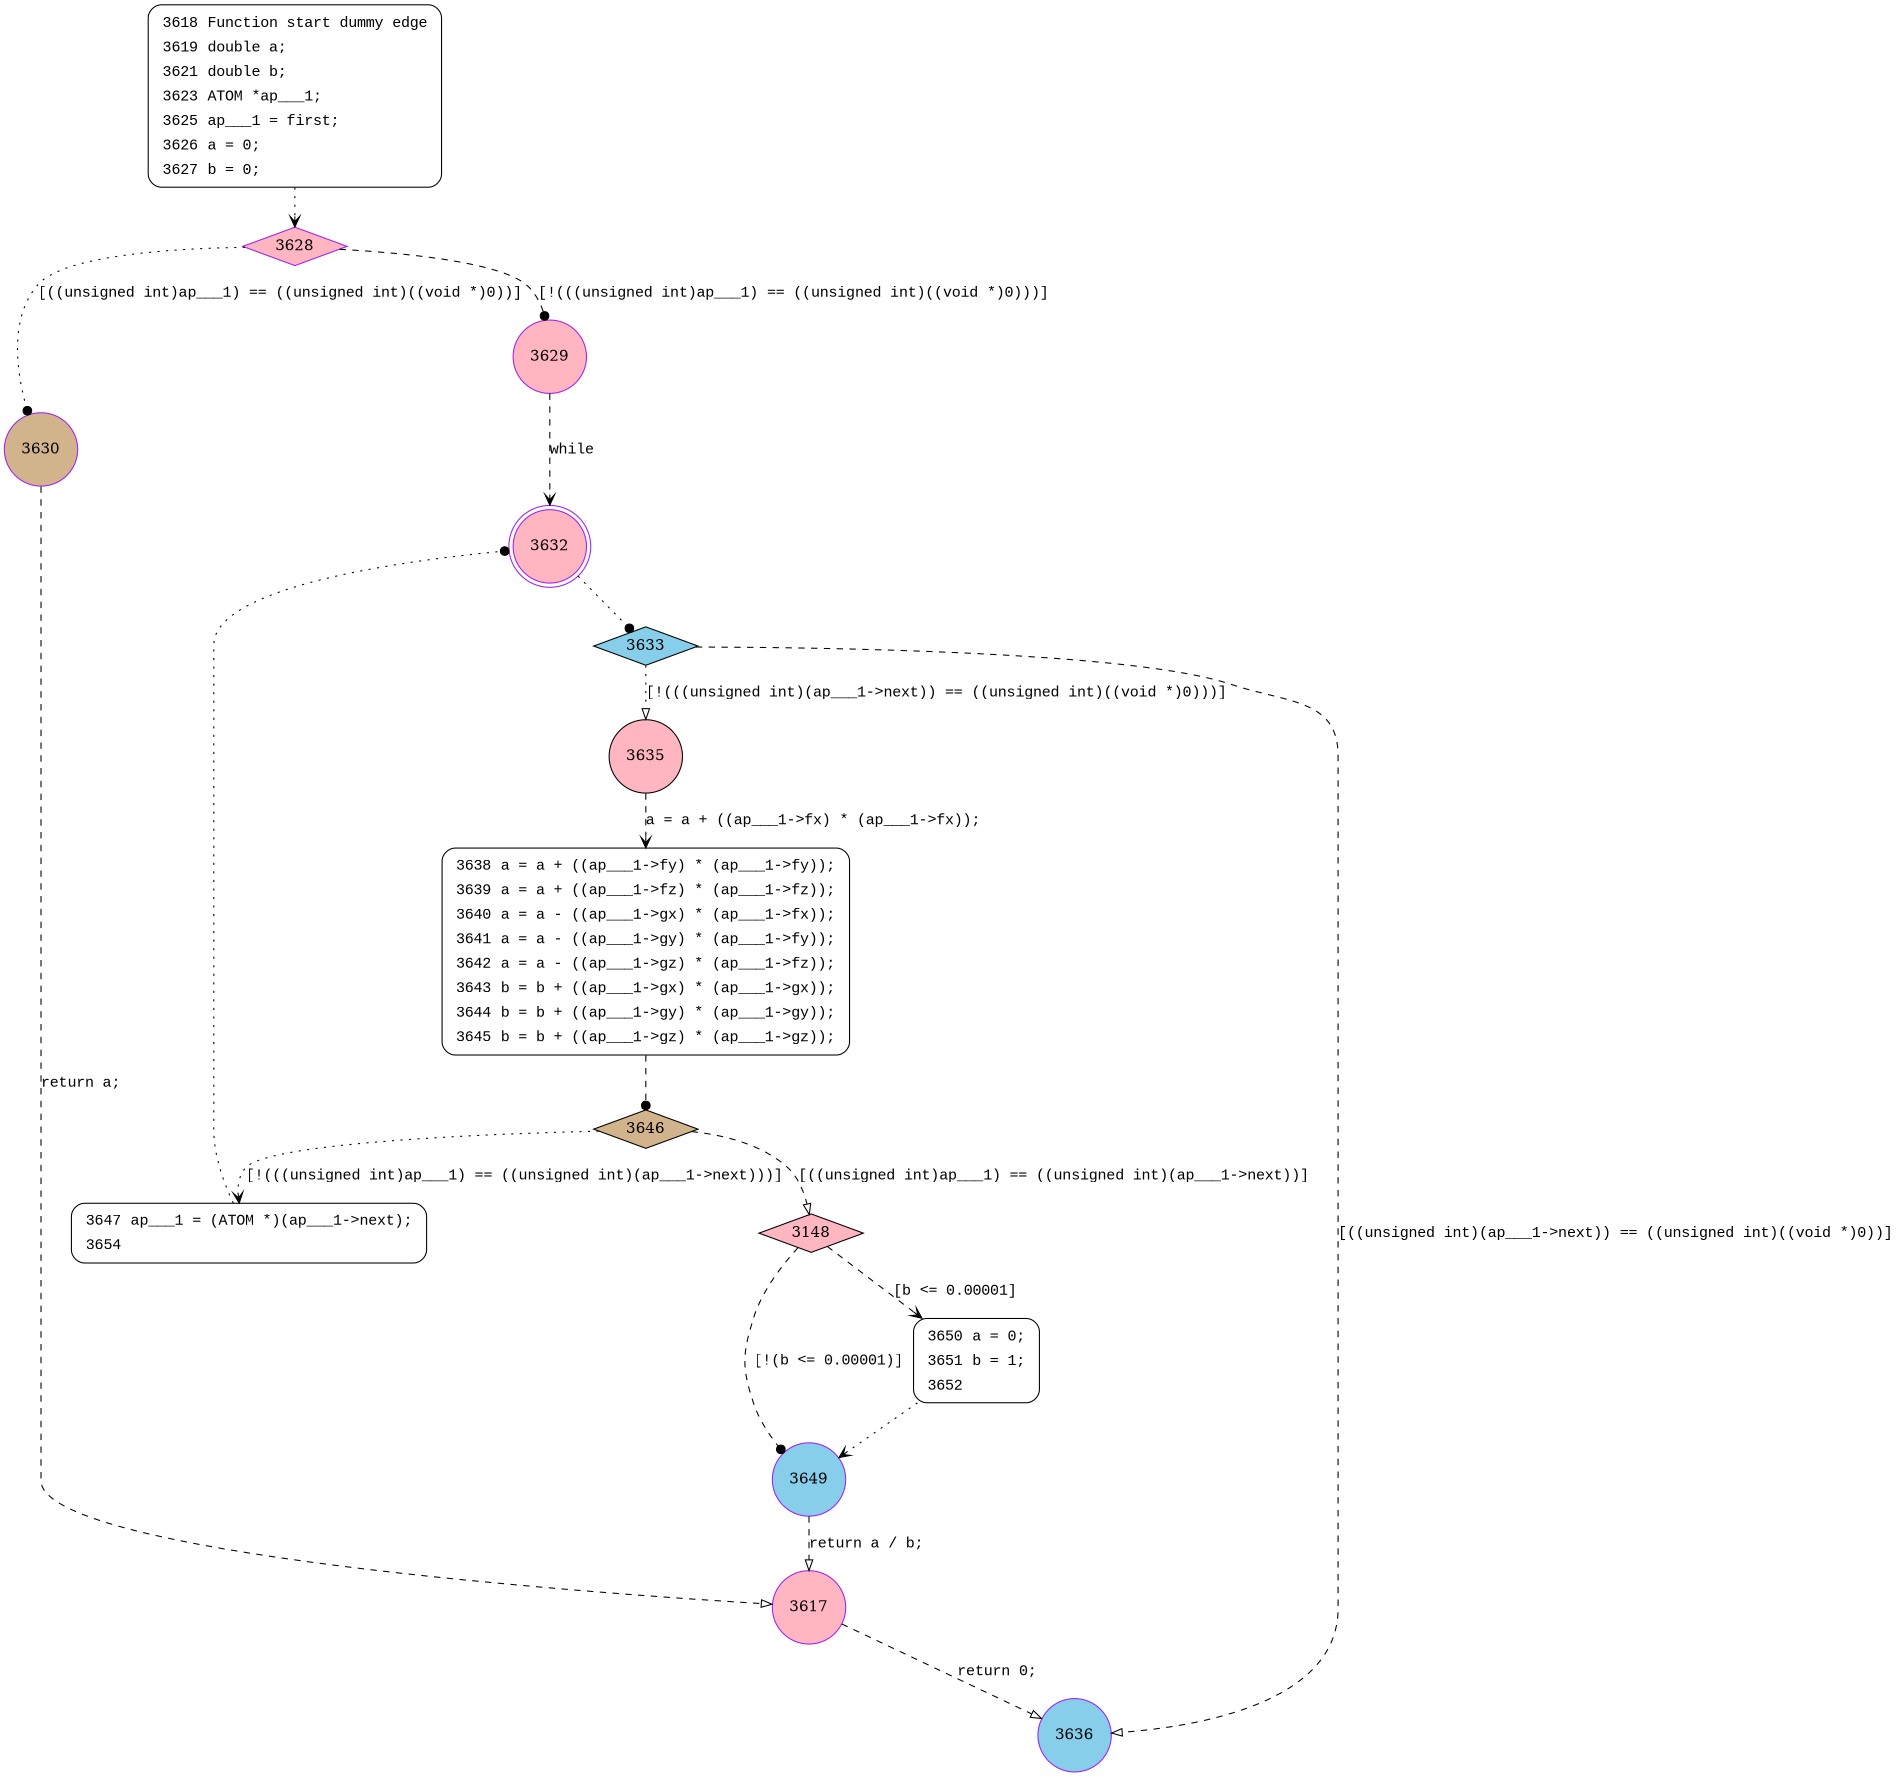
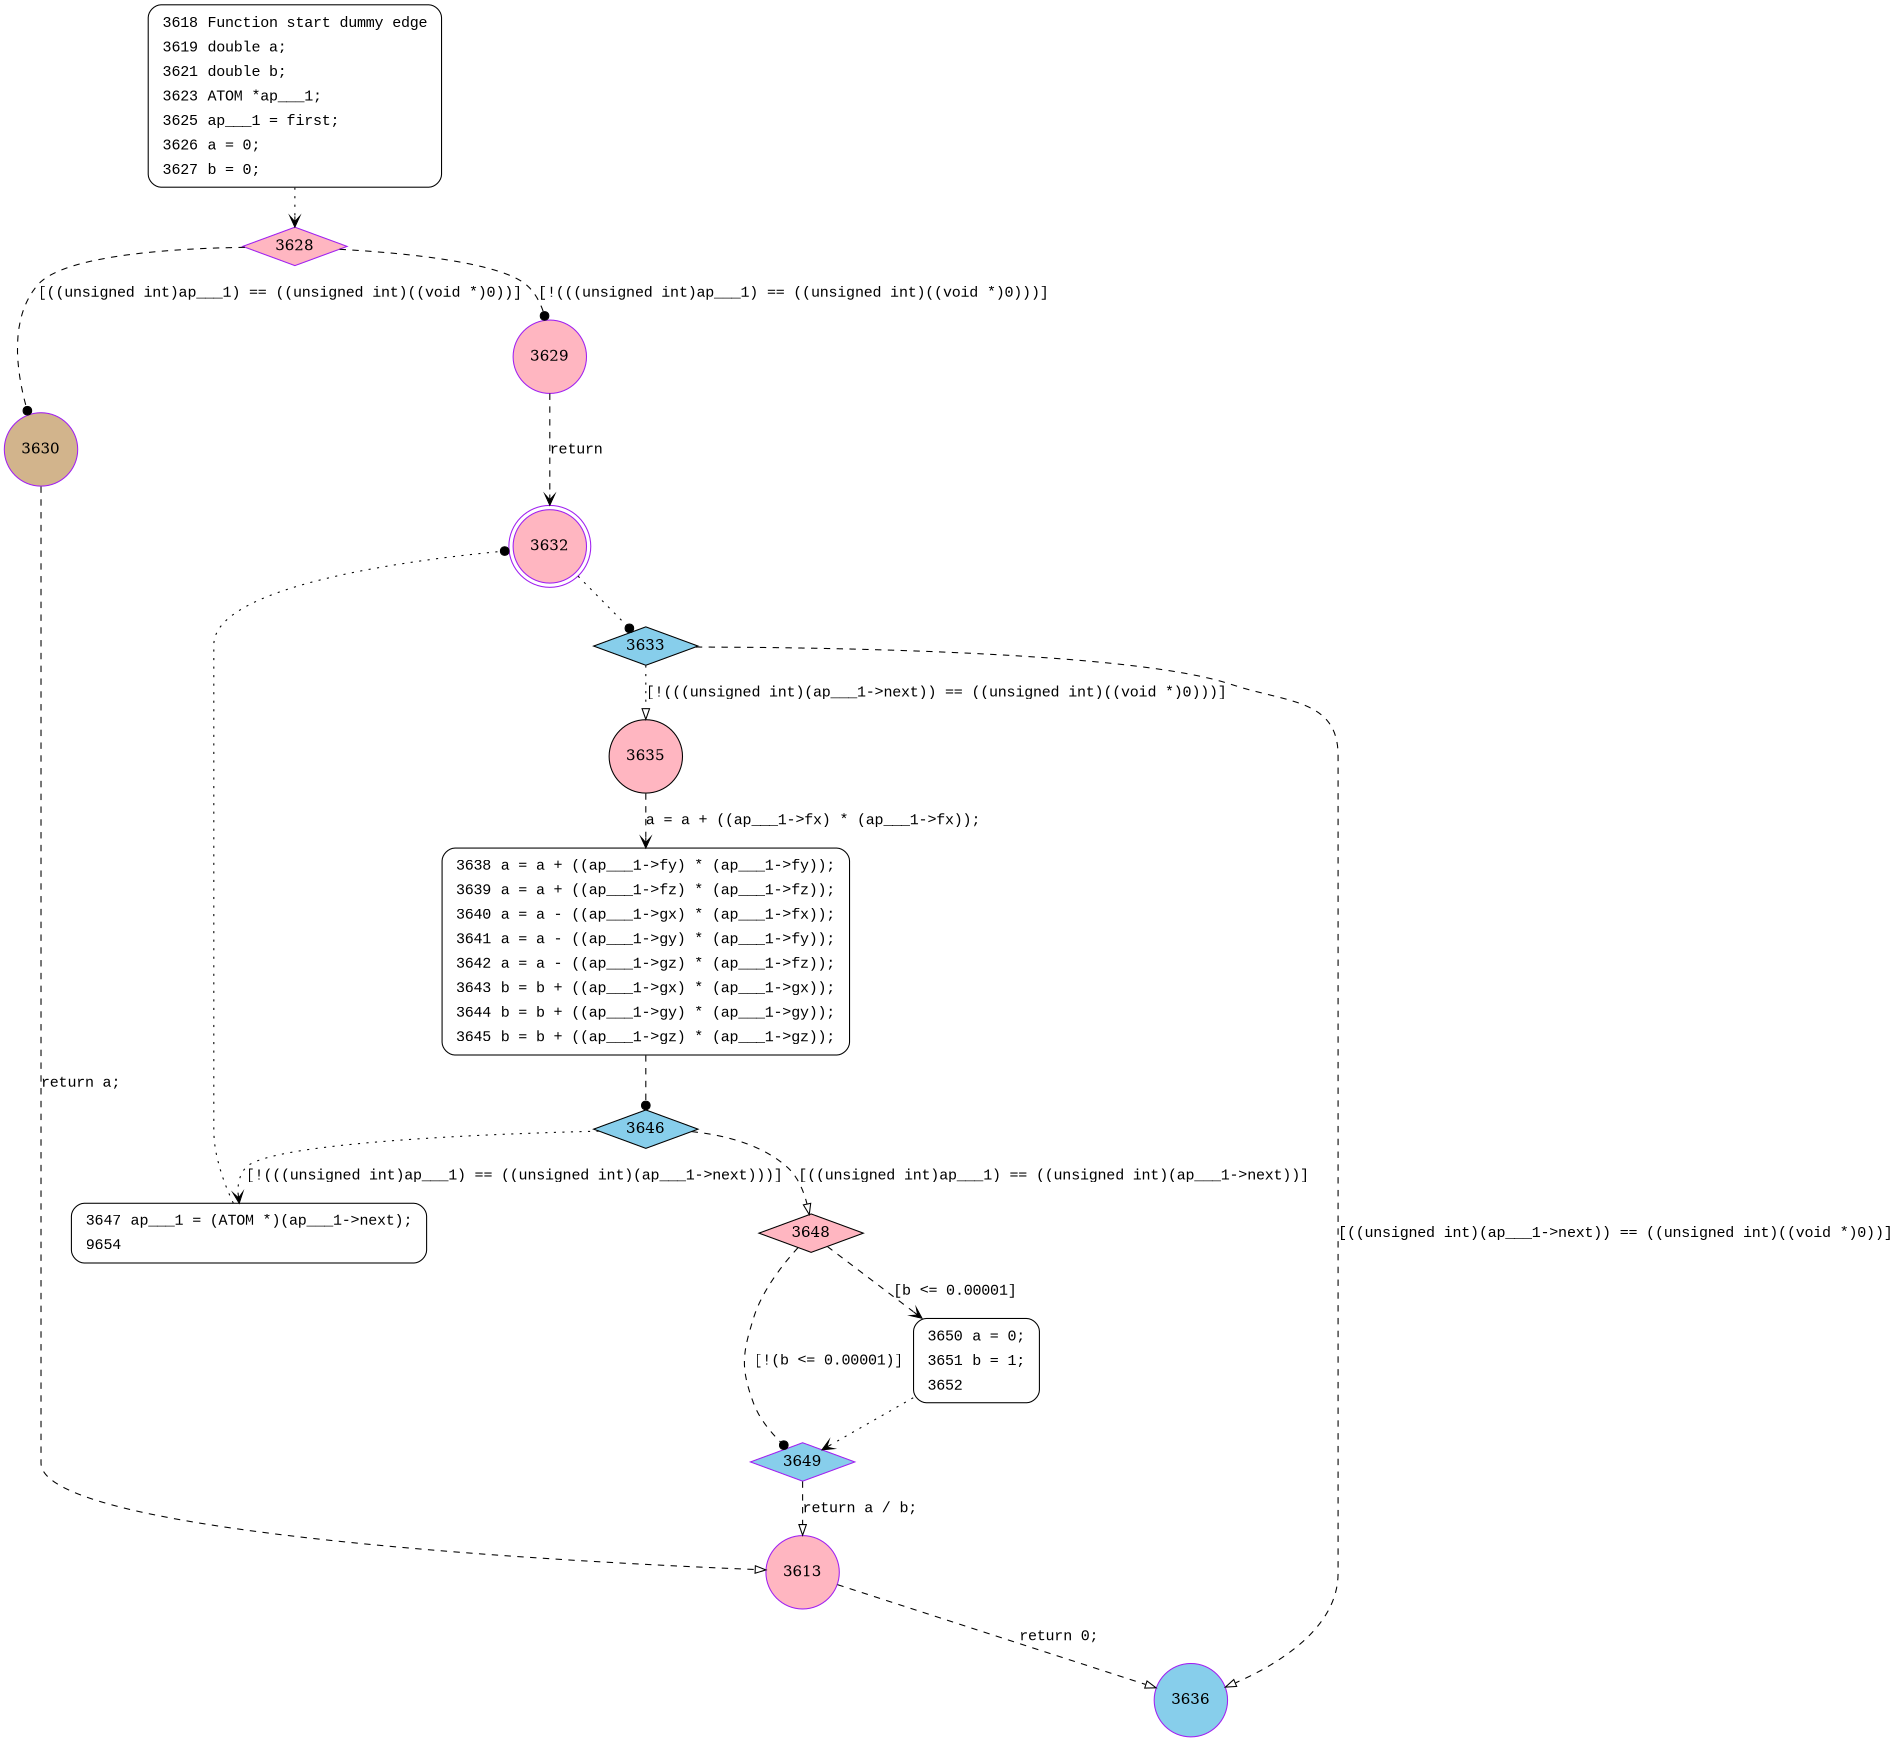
(76, 265) -> (76, 265)
(572, 449) -> (576, 449)
(646, 1129) -> (646, 1129)
(811, 1233) -> (811, 1233)
(104, 1245) -> (104, 1245)
(809, 1480) -> (803, 1462)
(809, 1607) -> (803, 1572)
